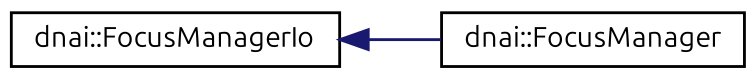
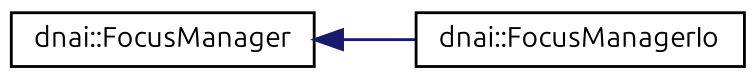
(405, 40) -> (379, 40)
